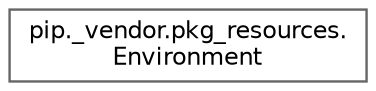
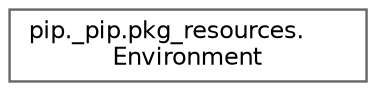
(188, 46) -> (188, 46)
